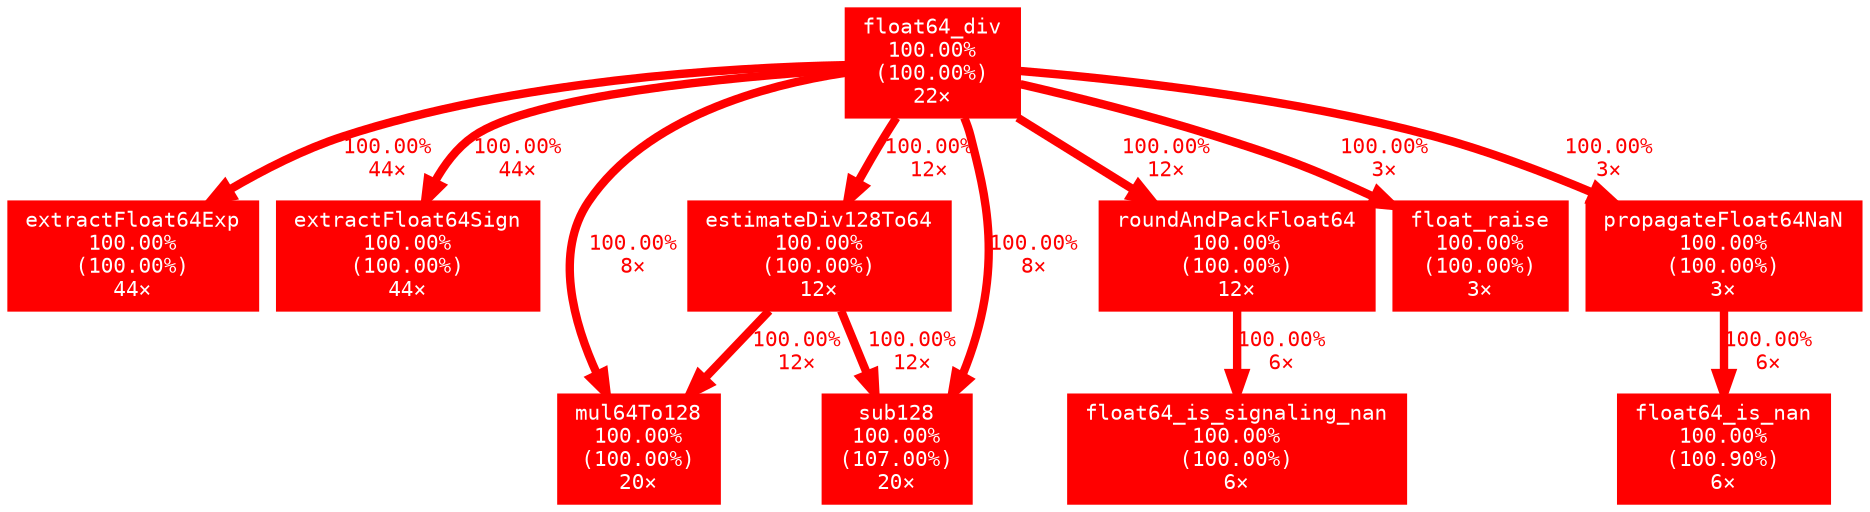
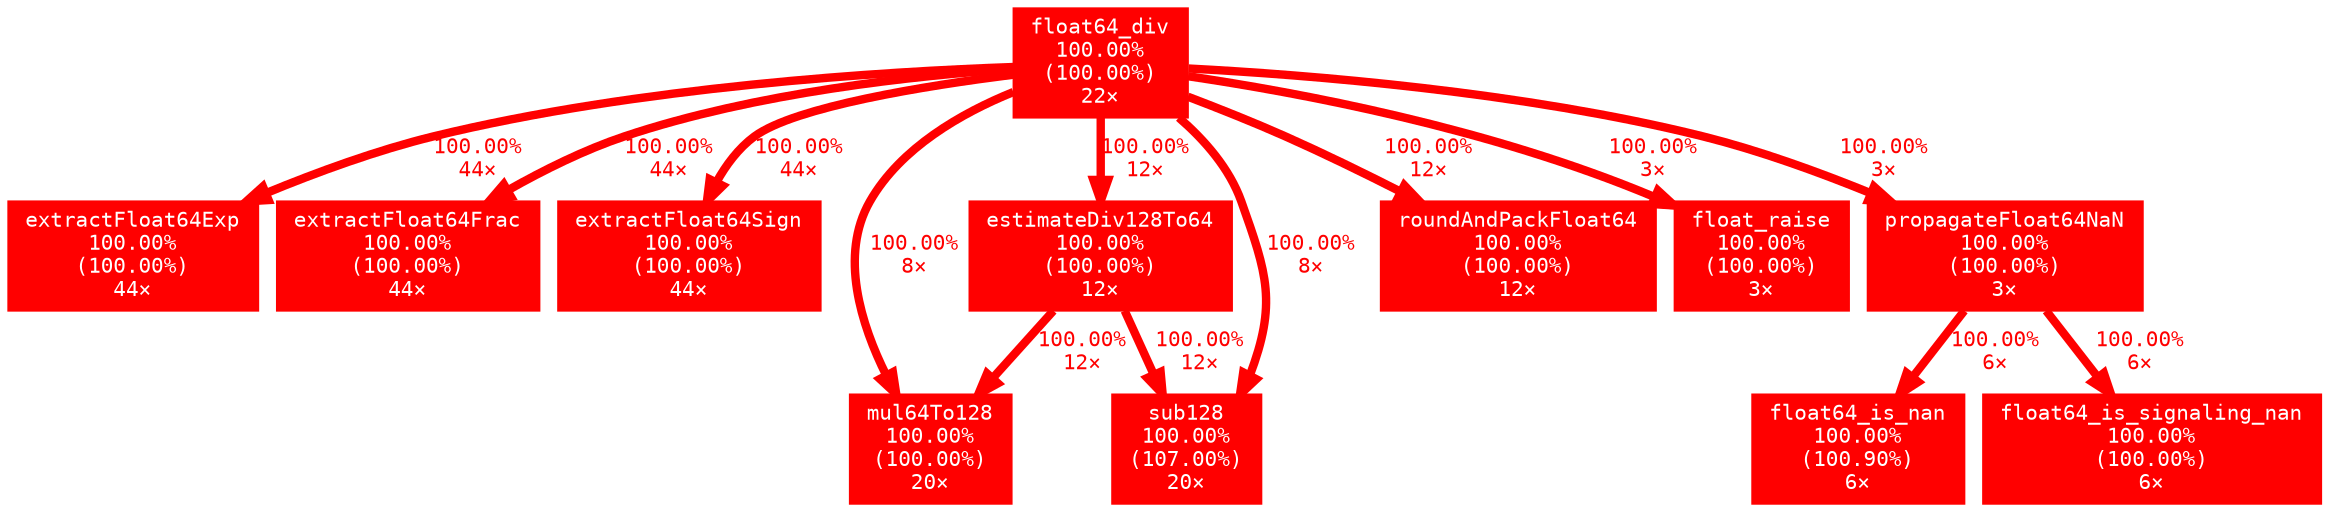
none -> (408, 256)
(1237, 342) -> (2072, 344)
